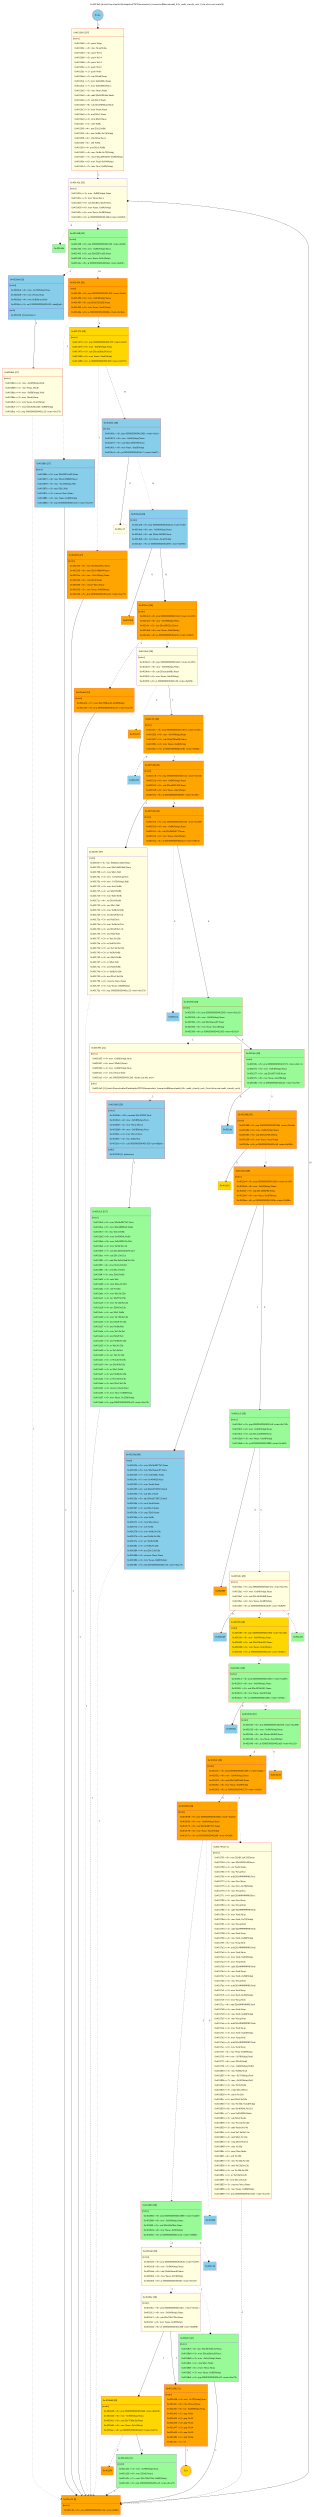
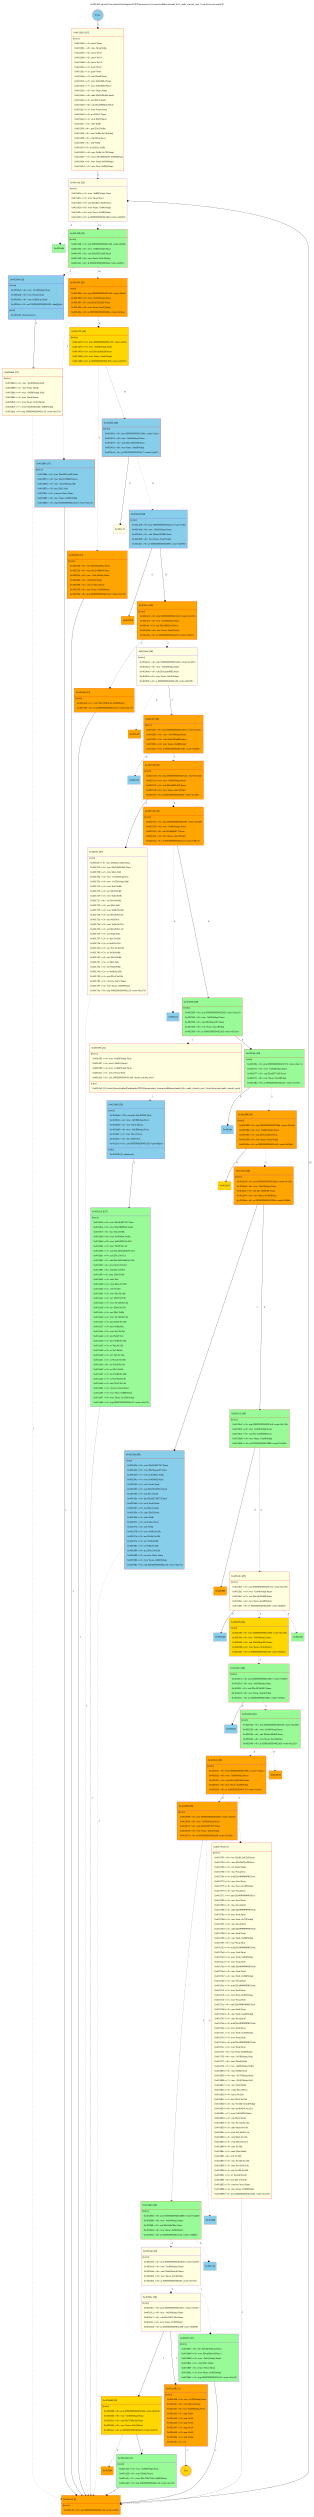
(136, 1130) -> (136, 1130)
